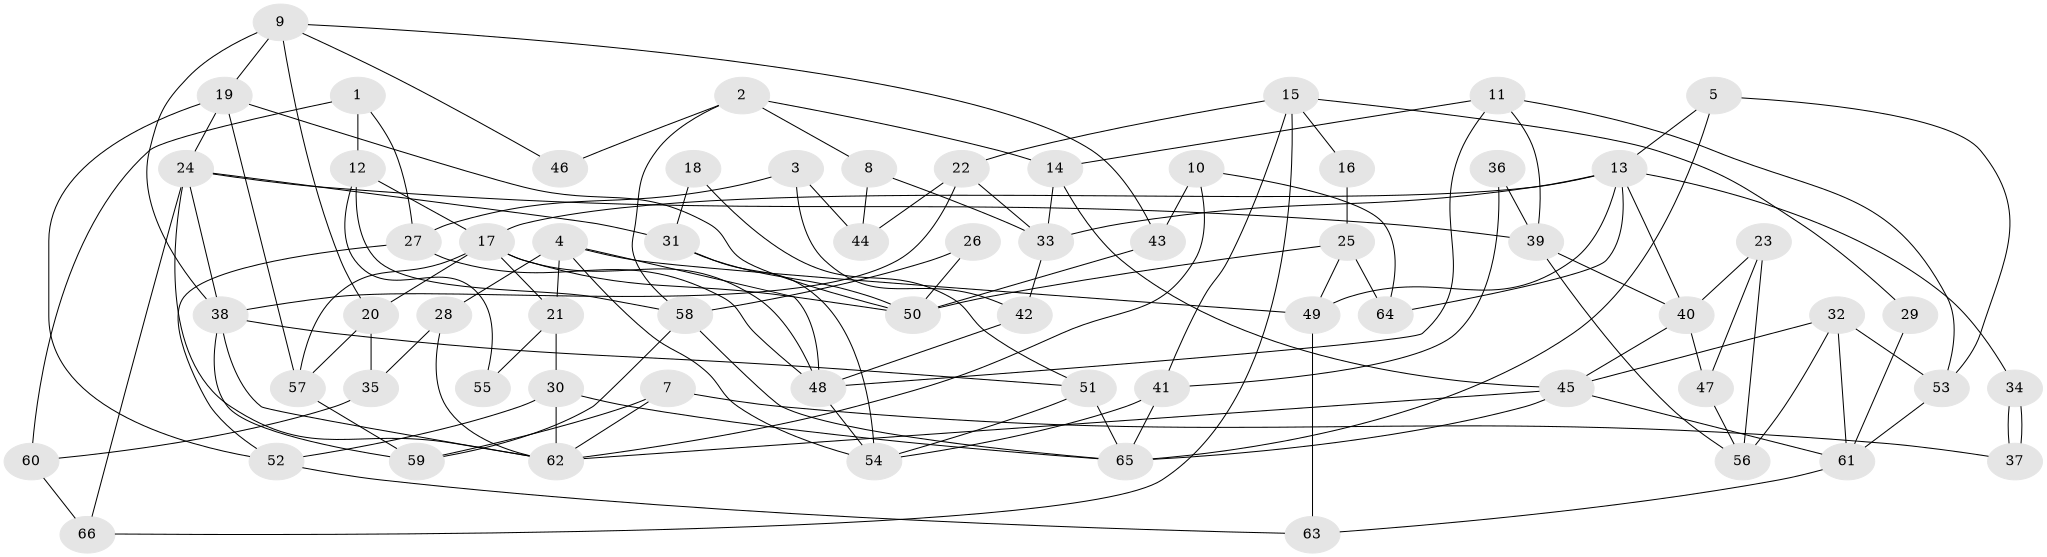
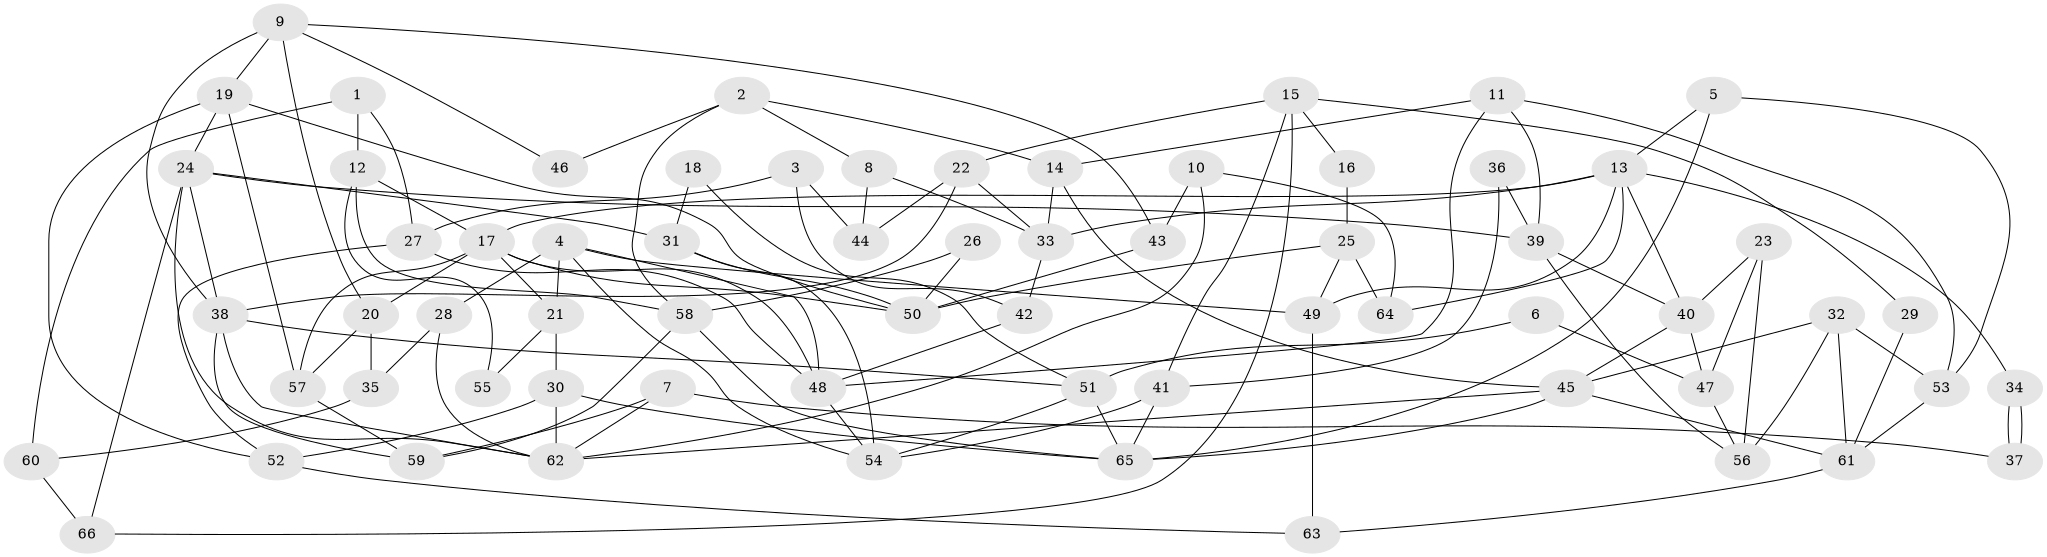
none -> (1536, 315)
